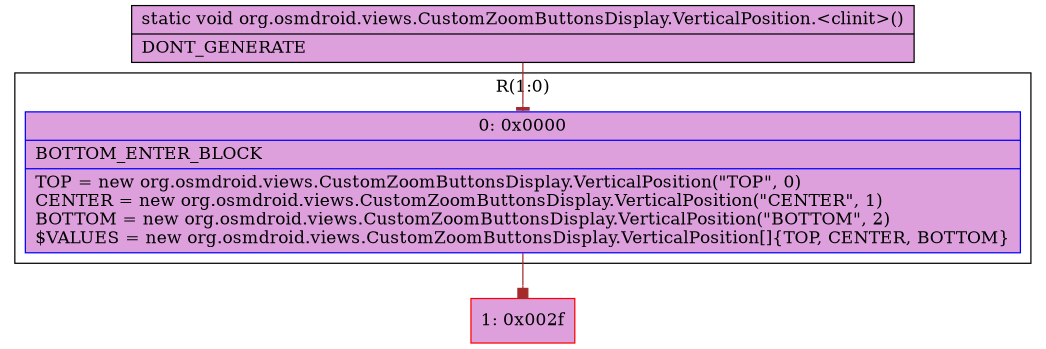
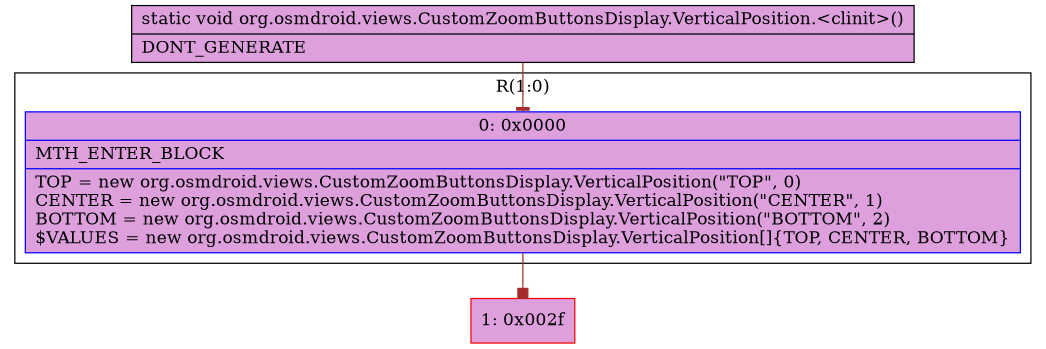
(149, 154) -> (130, 154)
